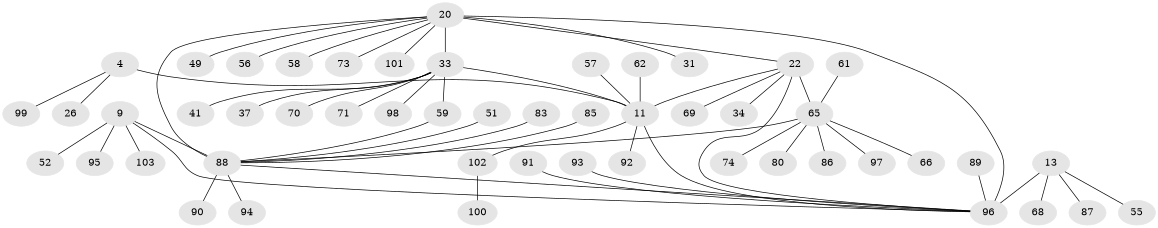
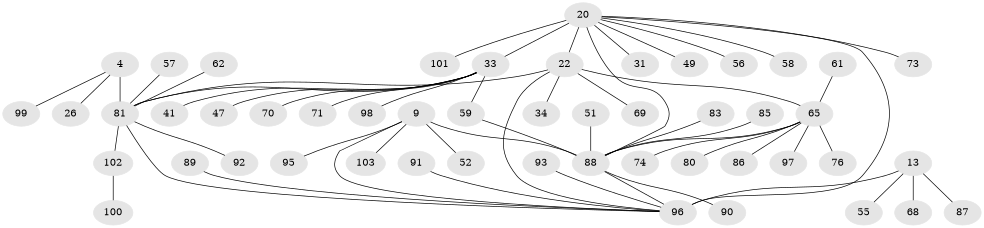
(245, 114) -> (219, 114)
(640, 114) -> (120, 114)
(926, 163) -> (838, 163)
(247, 213) -> none
